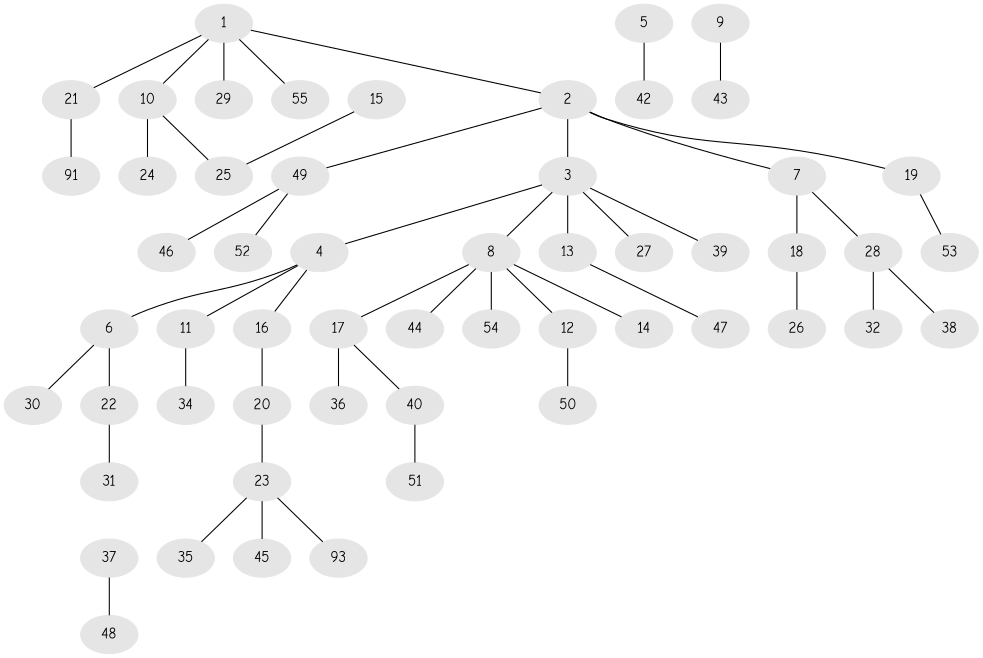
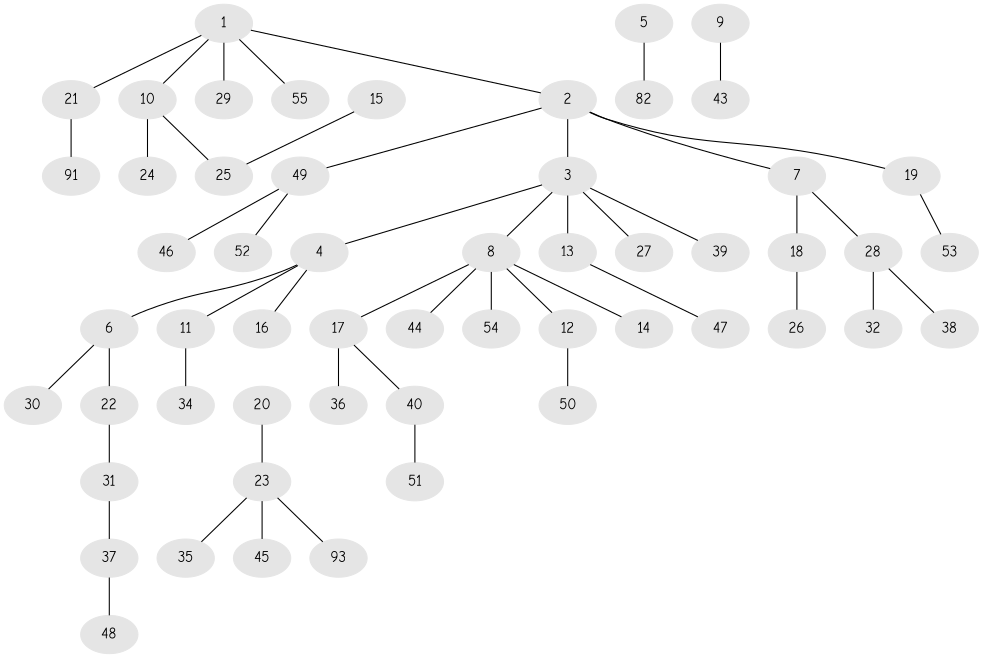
(644, 100) -> (644, 100)
(262, 367) -> none
none -> (109, 520)
